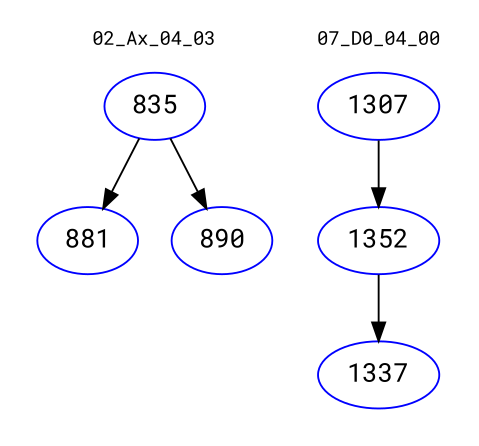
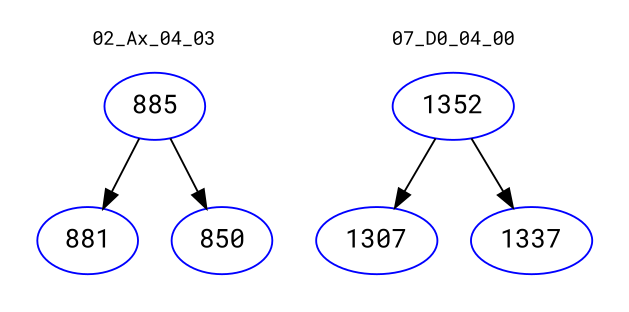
(155, 106) -> (155, 106)
(379, 164) -> (420, 165)
(222, 241) -> (222, 241)
